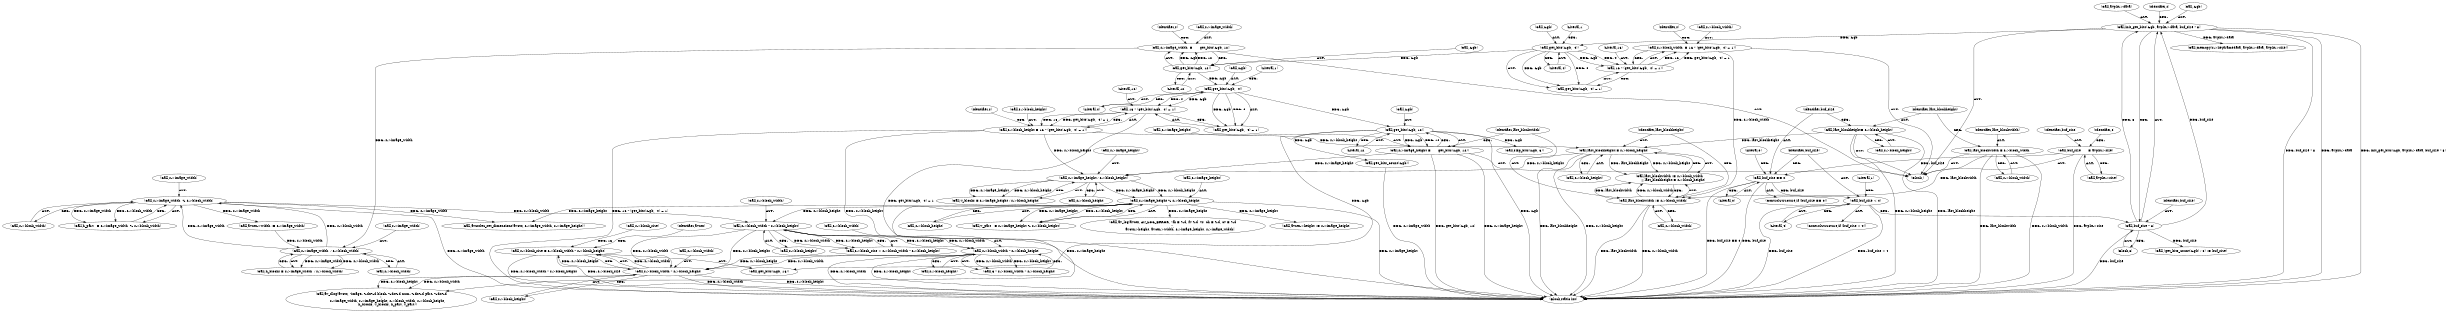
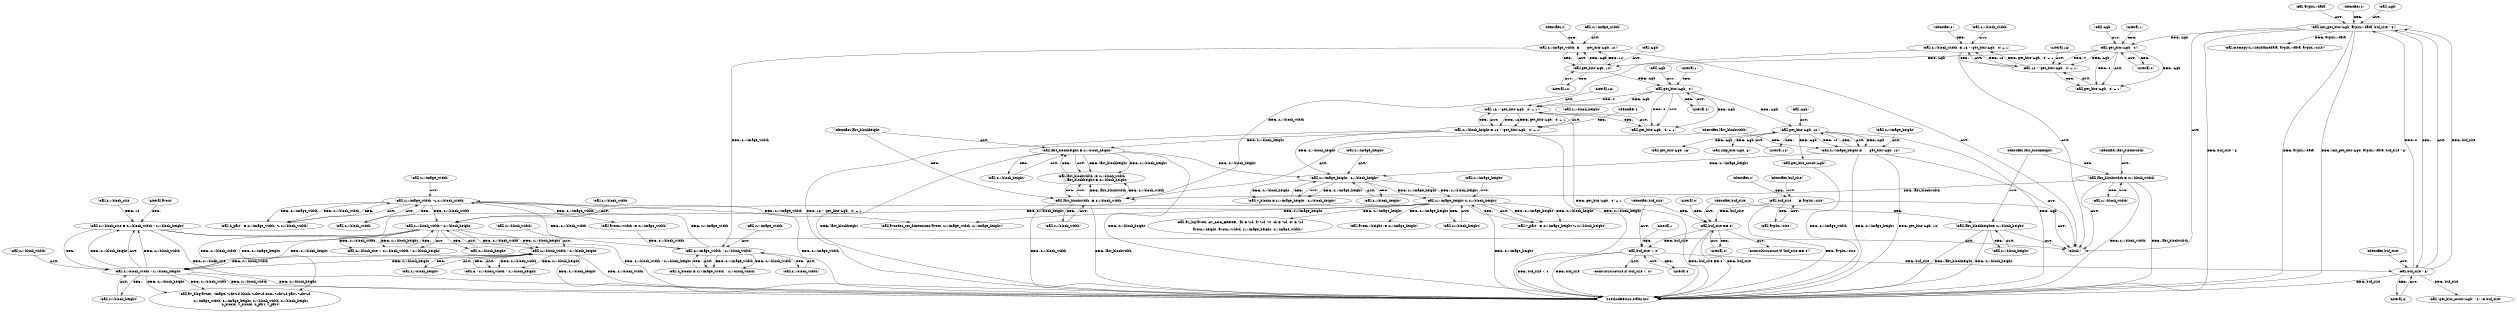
(1739, 139) -> none
(1792, 191) -> (1676, 241)
(1885, 211) -> (1917, 261)
(691, 226) -> (160, 201)
(2125, 251) -> (2398, 299)
(677, 259) -> (1111, 239)
(1563, 299) -> (1628, 299)
